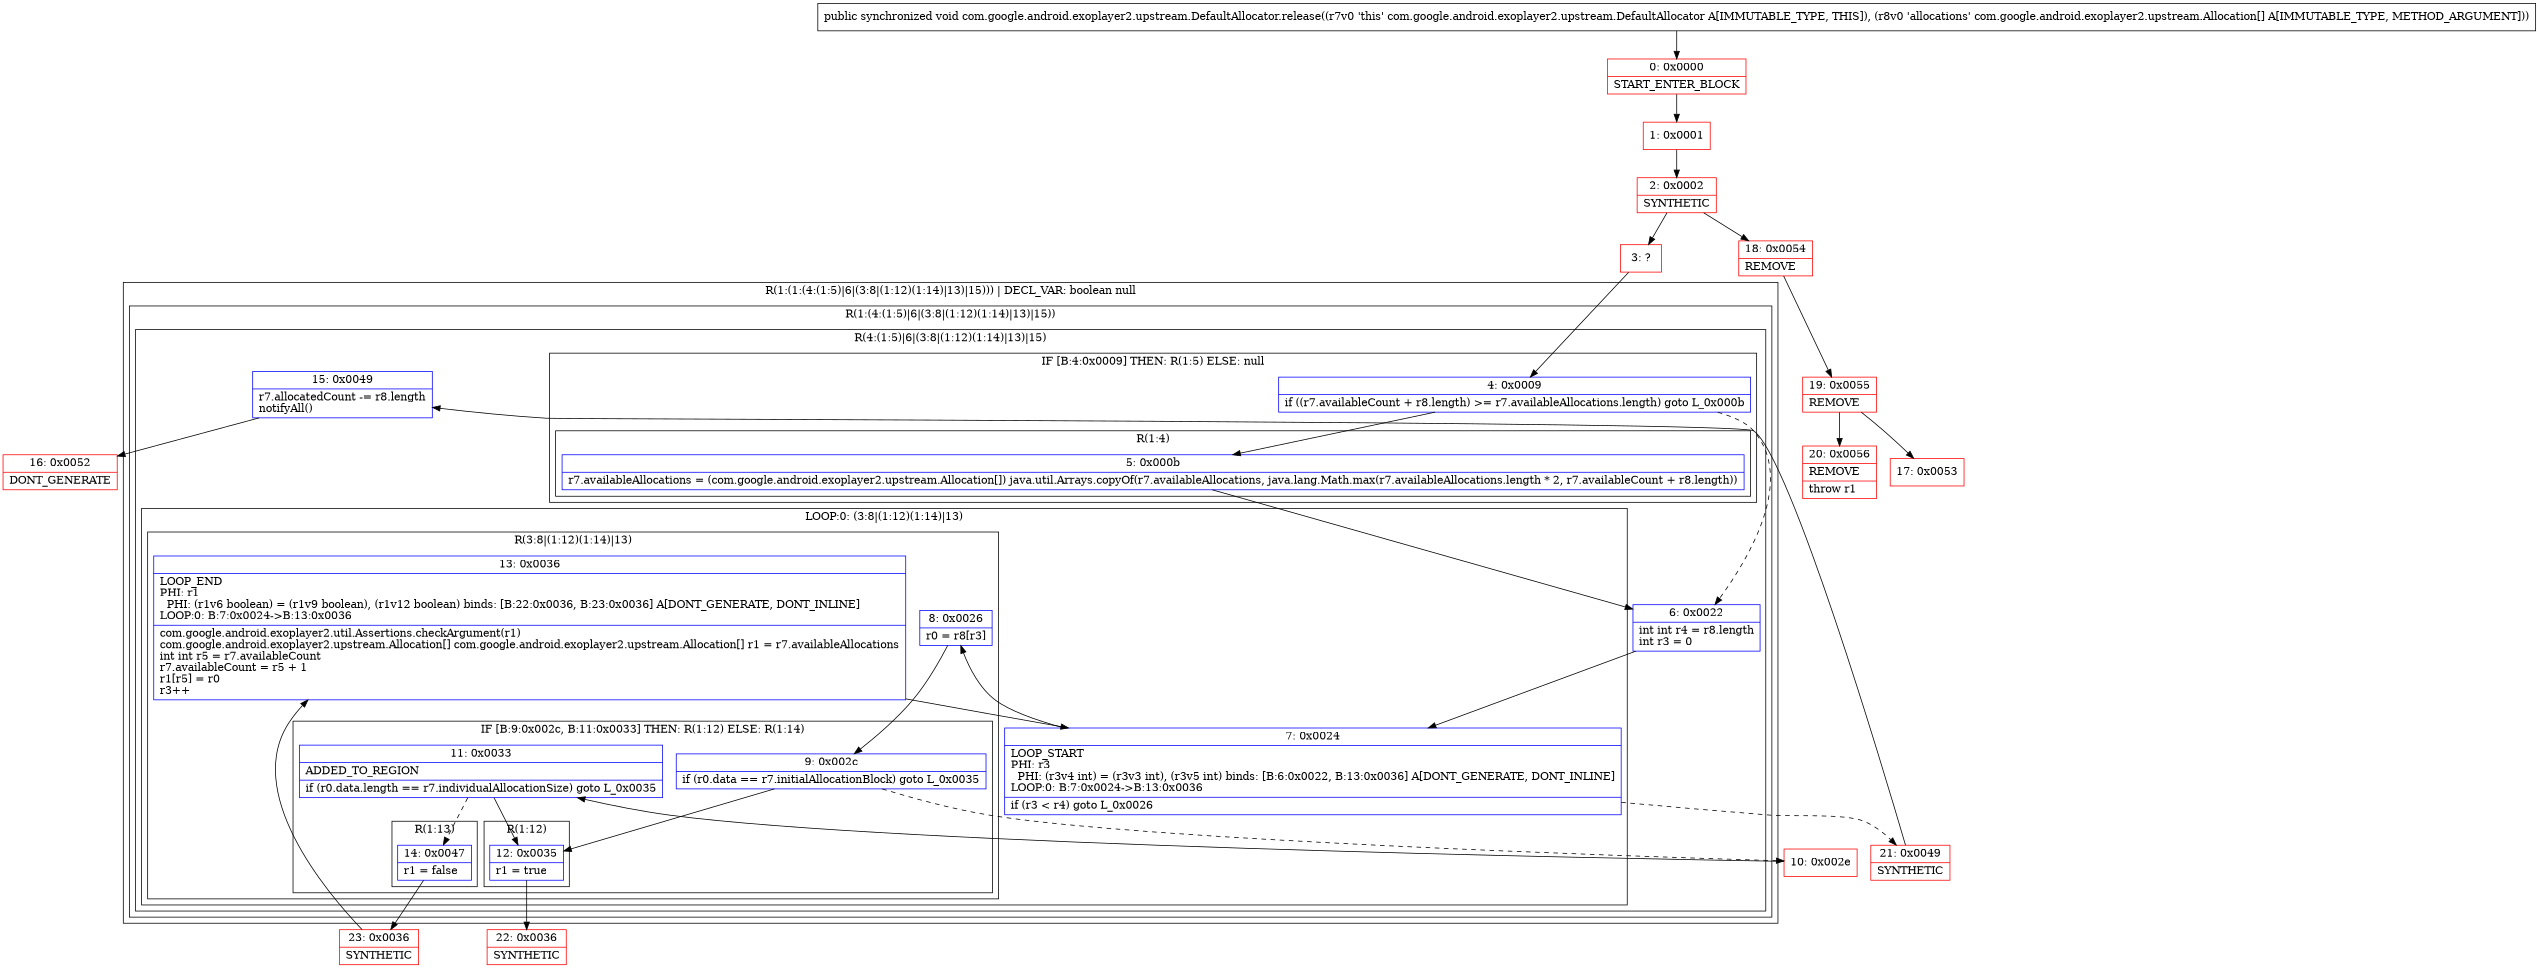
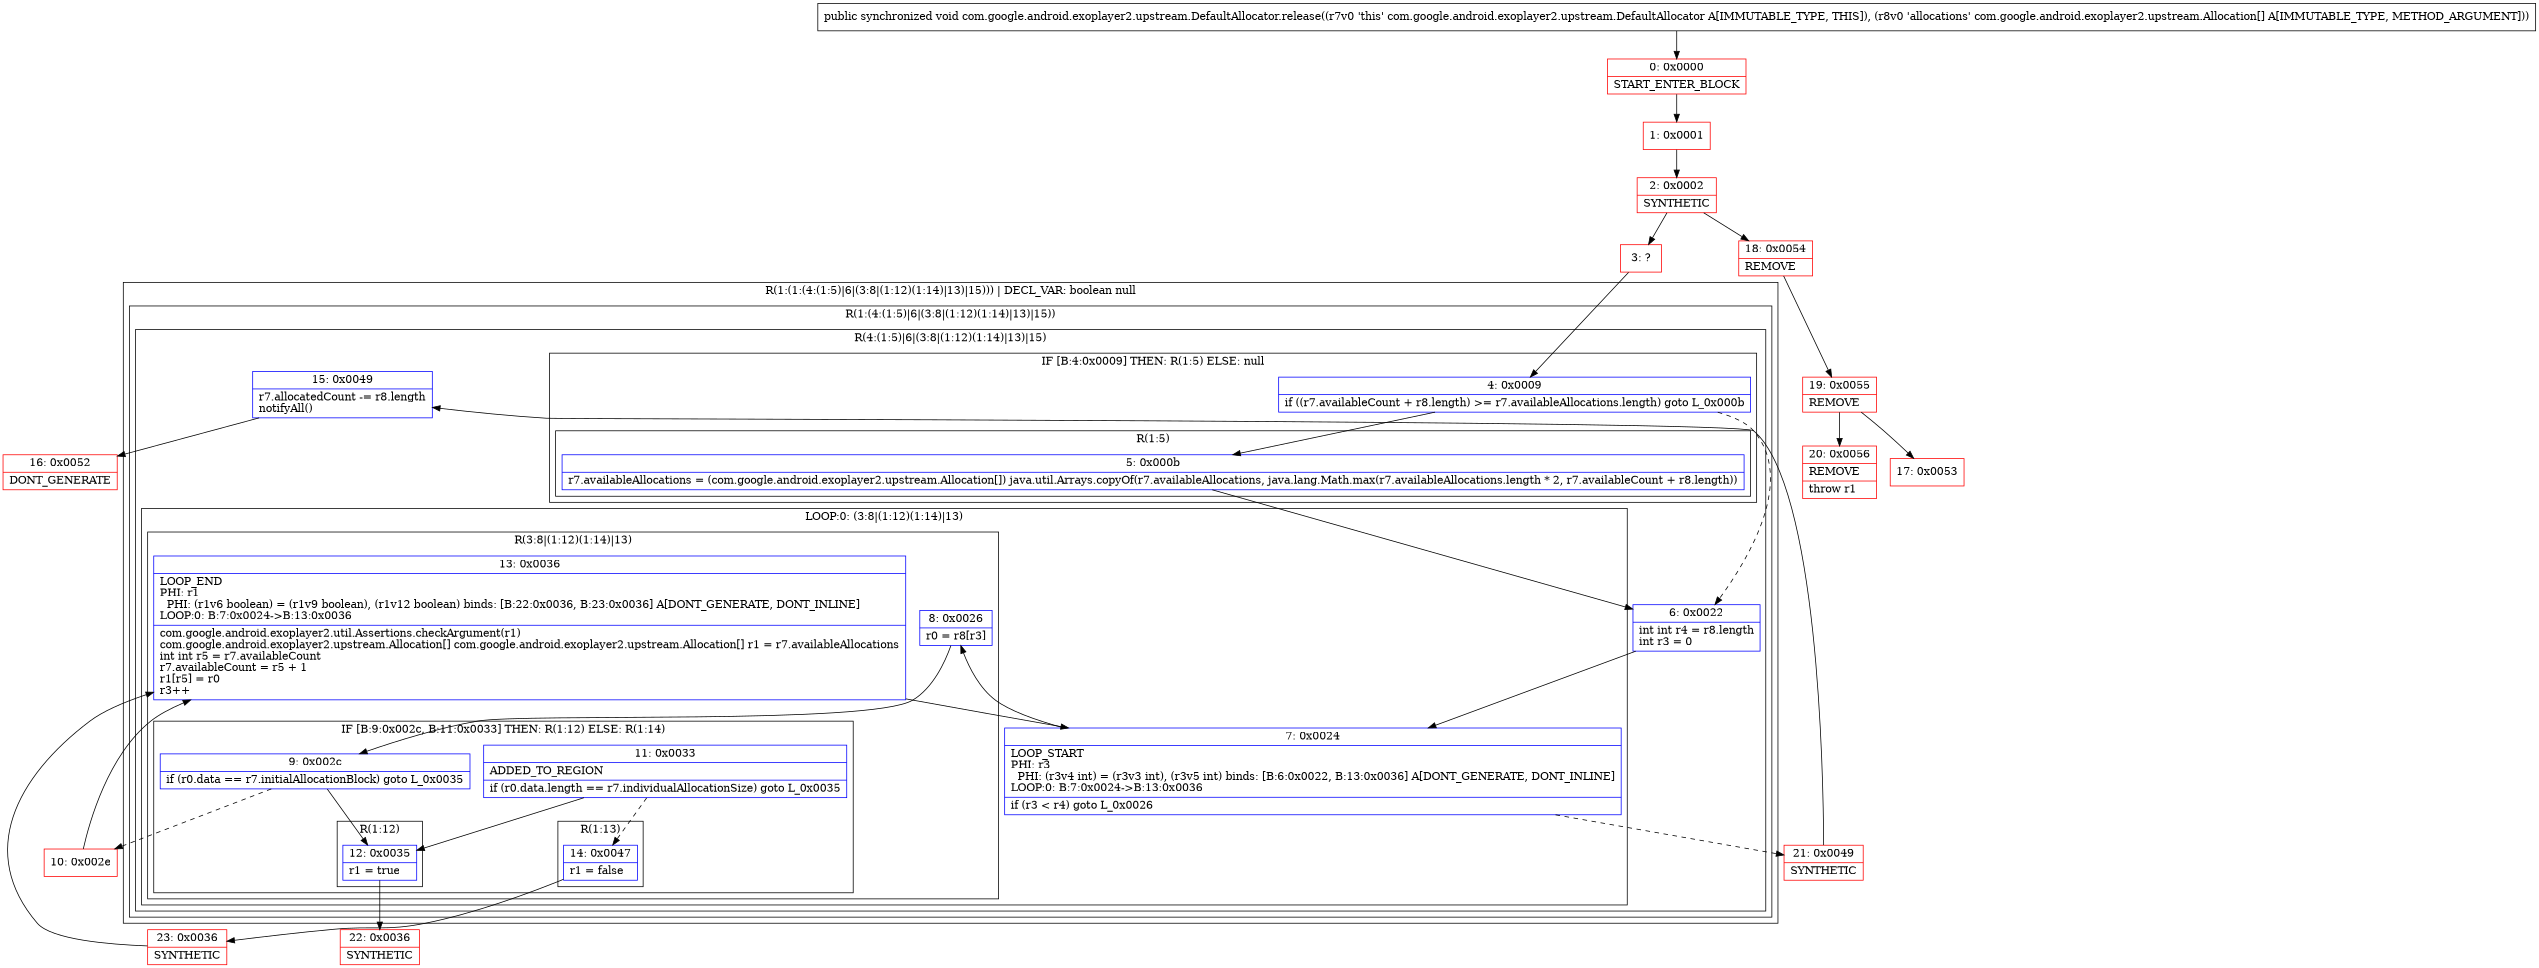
(1153, 440) -> (1153, 440)
(1183, 846) -> (116, 763)
